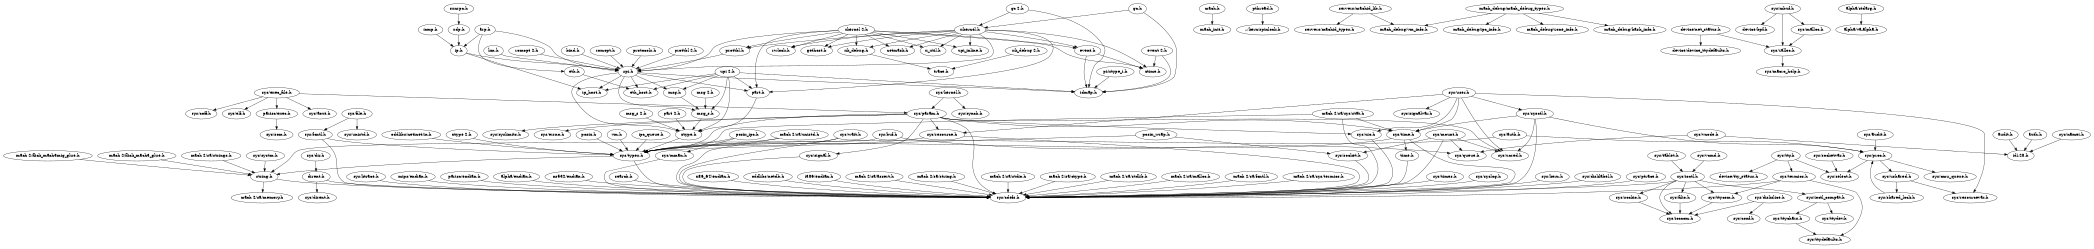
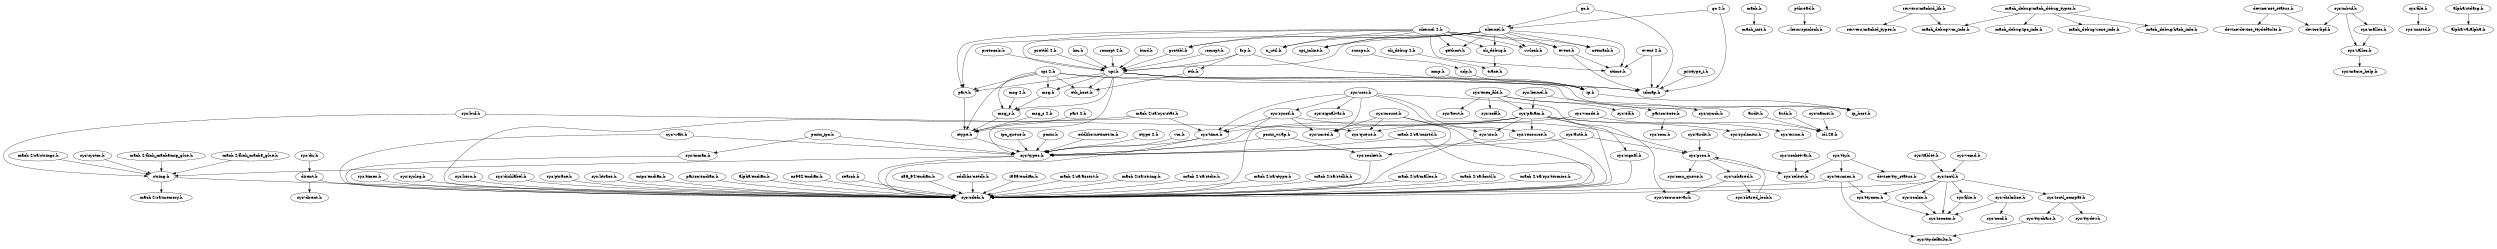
(1742, 40) -> (2295, 19)
(541, 63) -> (1353, 77)
(315, 135) -> none
(1407, 156) -> none
